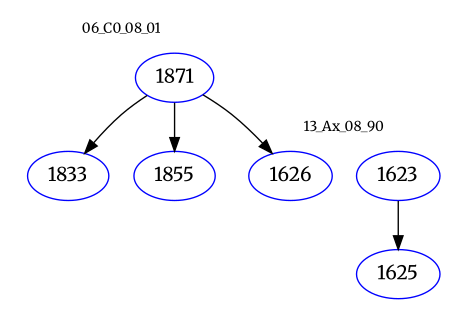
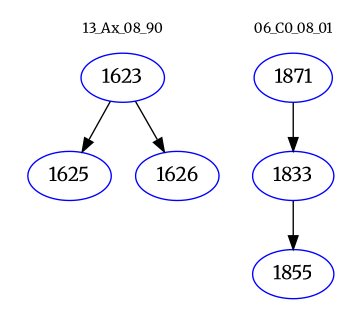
(175, 120) -> (293, 218)
(246, 127) -> (146, 120)
